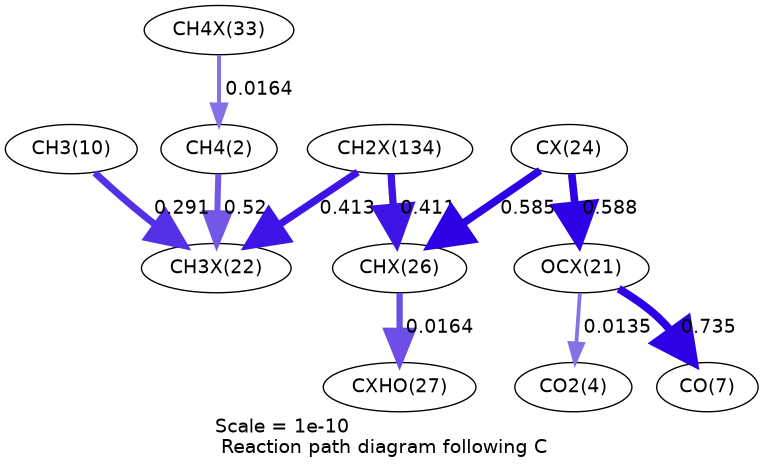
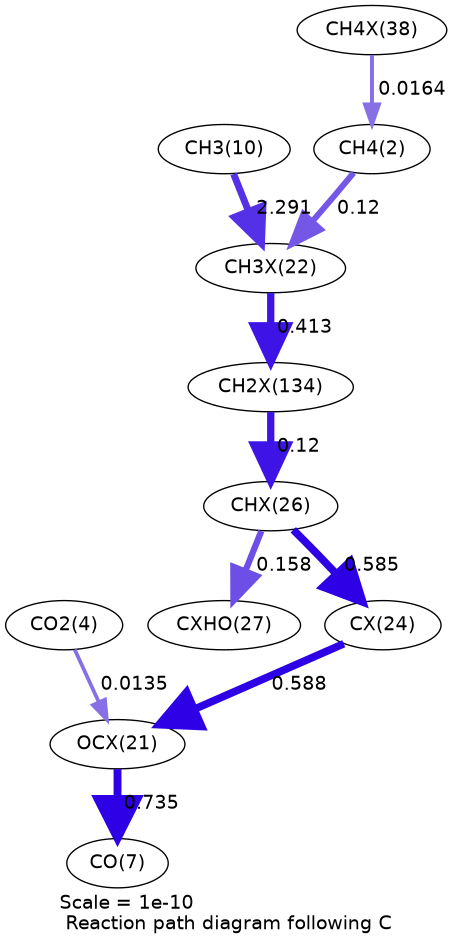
(219, 30) -> (372, 30)
(501, 197) -> (315, 552)
(318, 199) -> (271, 309)
(179, 209) -> (282, 209)
(243, 209) -> (356, 209)
(426, 209) -> (296, 447)
(578, 318) -> (87, 676)
(437, 328) -> (282, 566)
